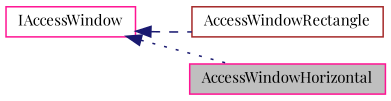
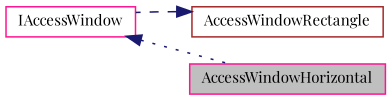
(171, 32) -> (156, 12)
